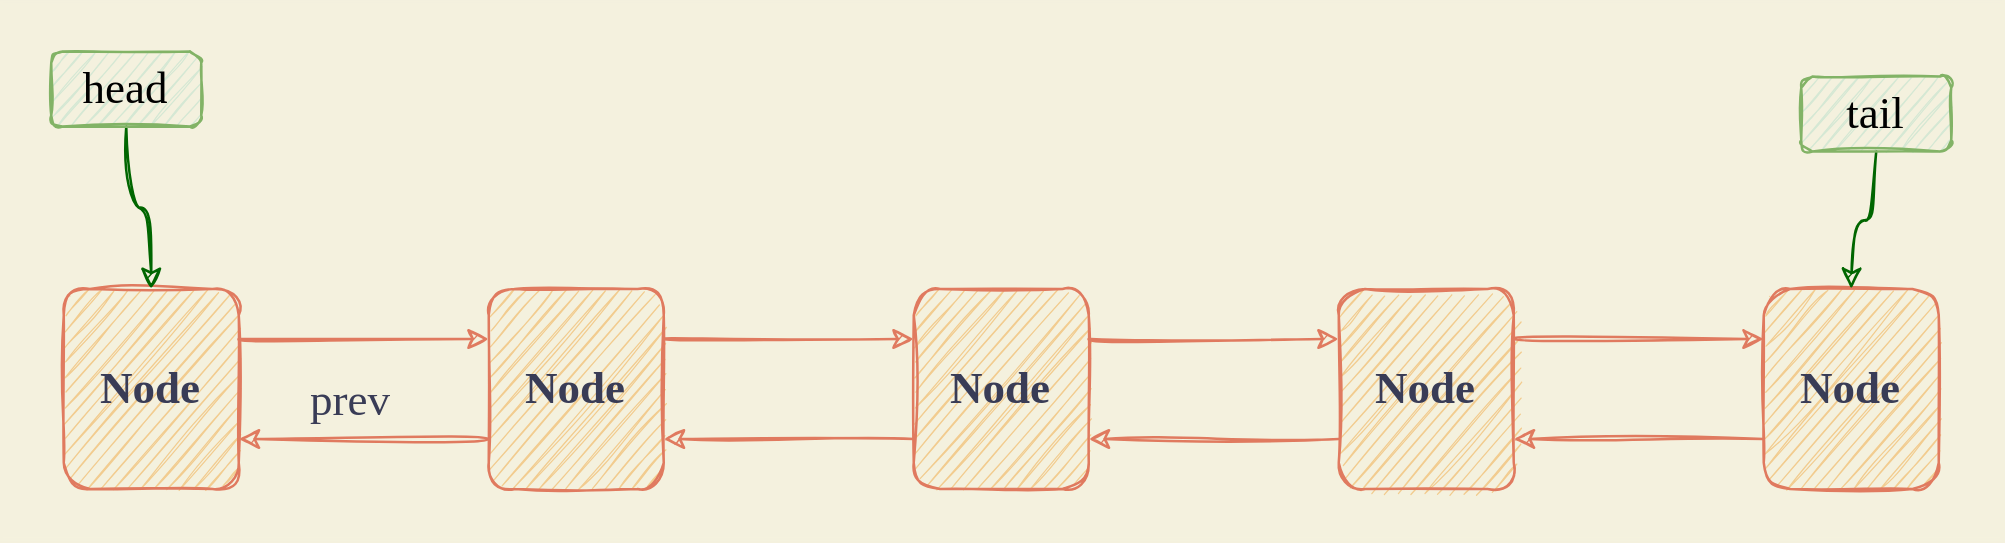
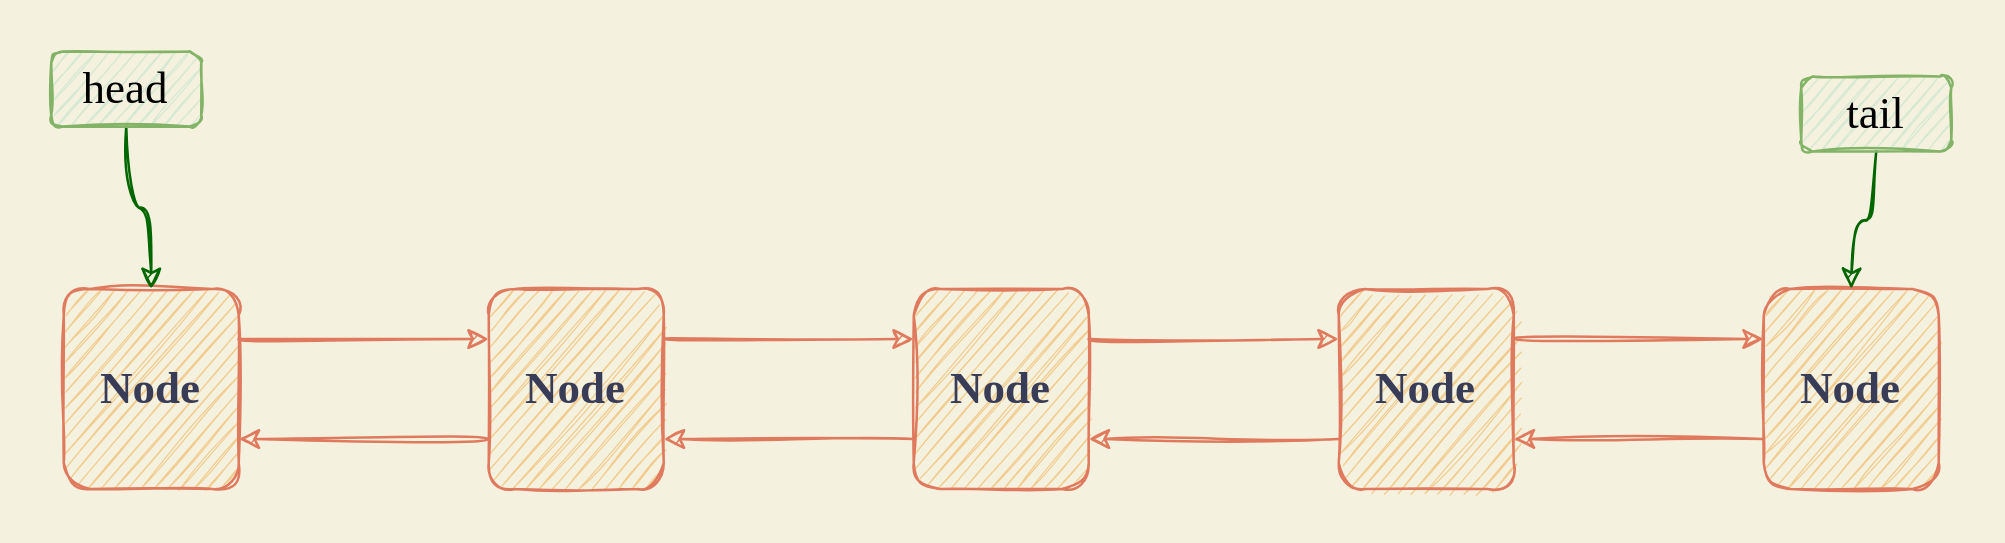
(351, 401) -> none
